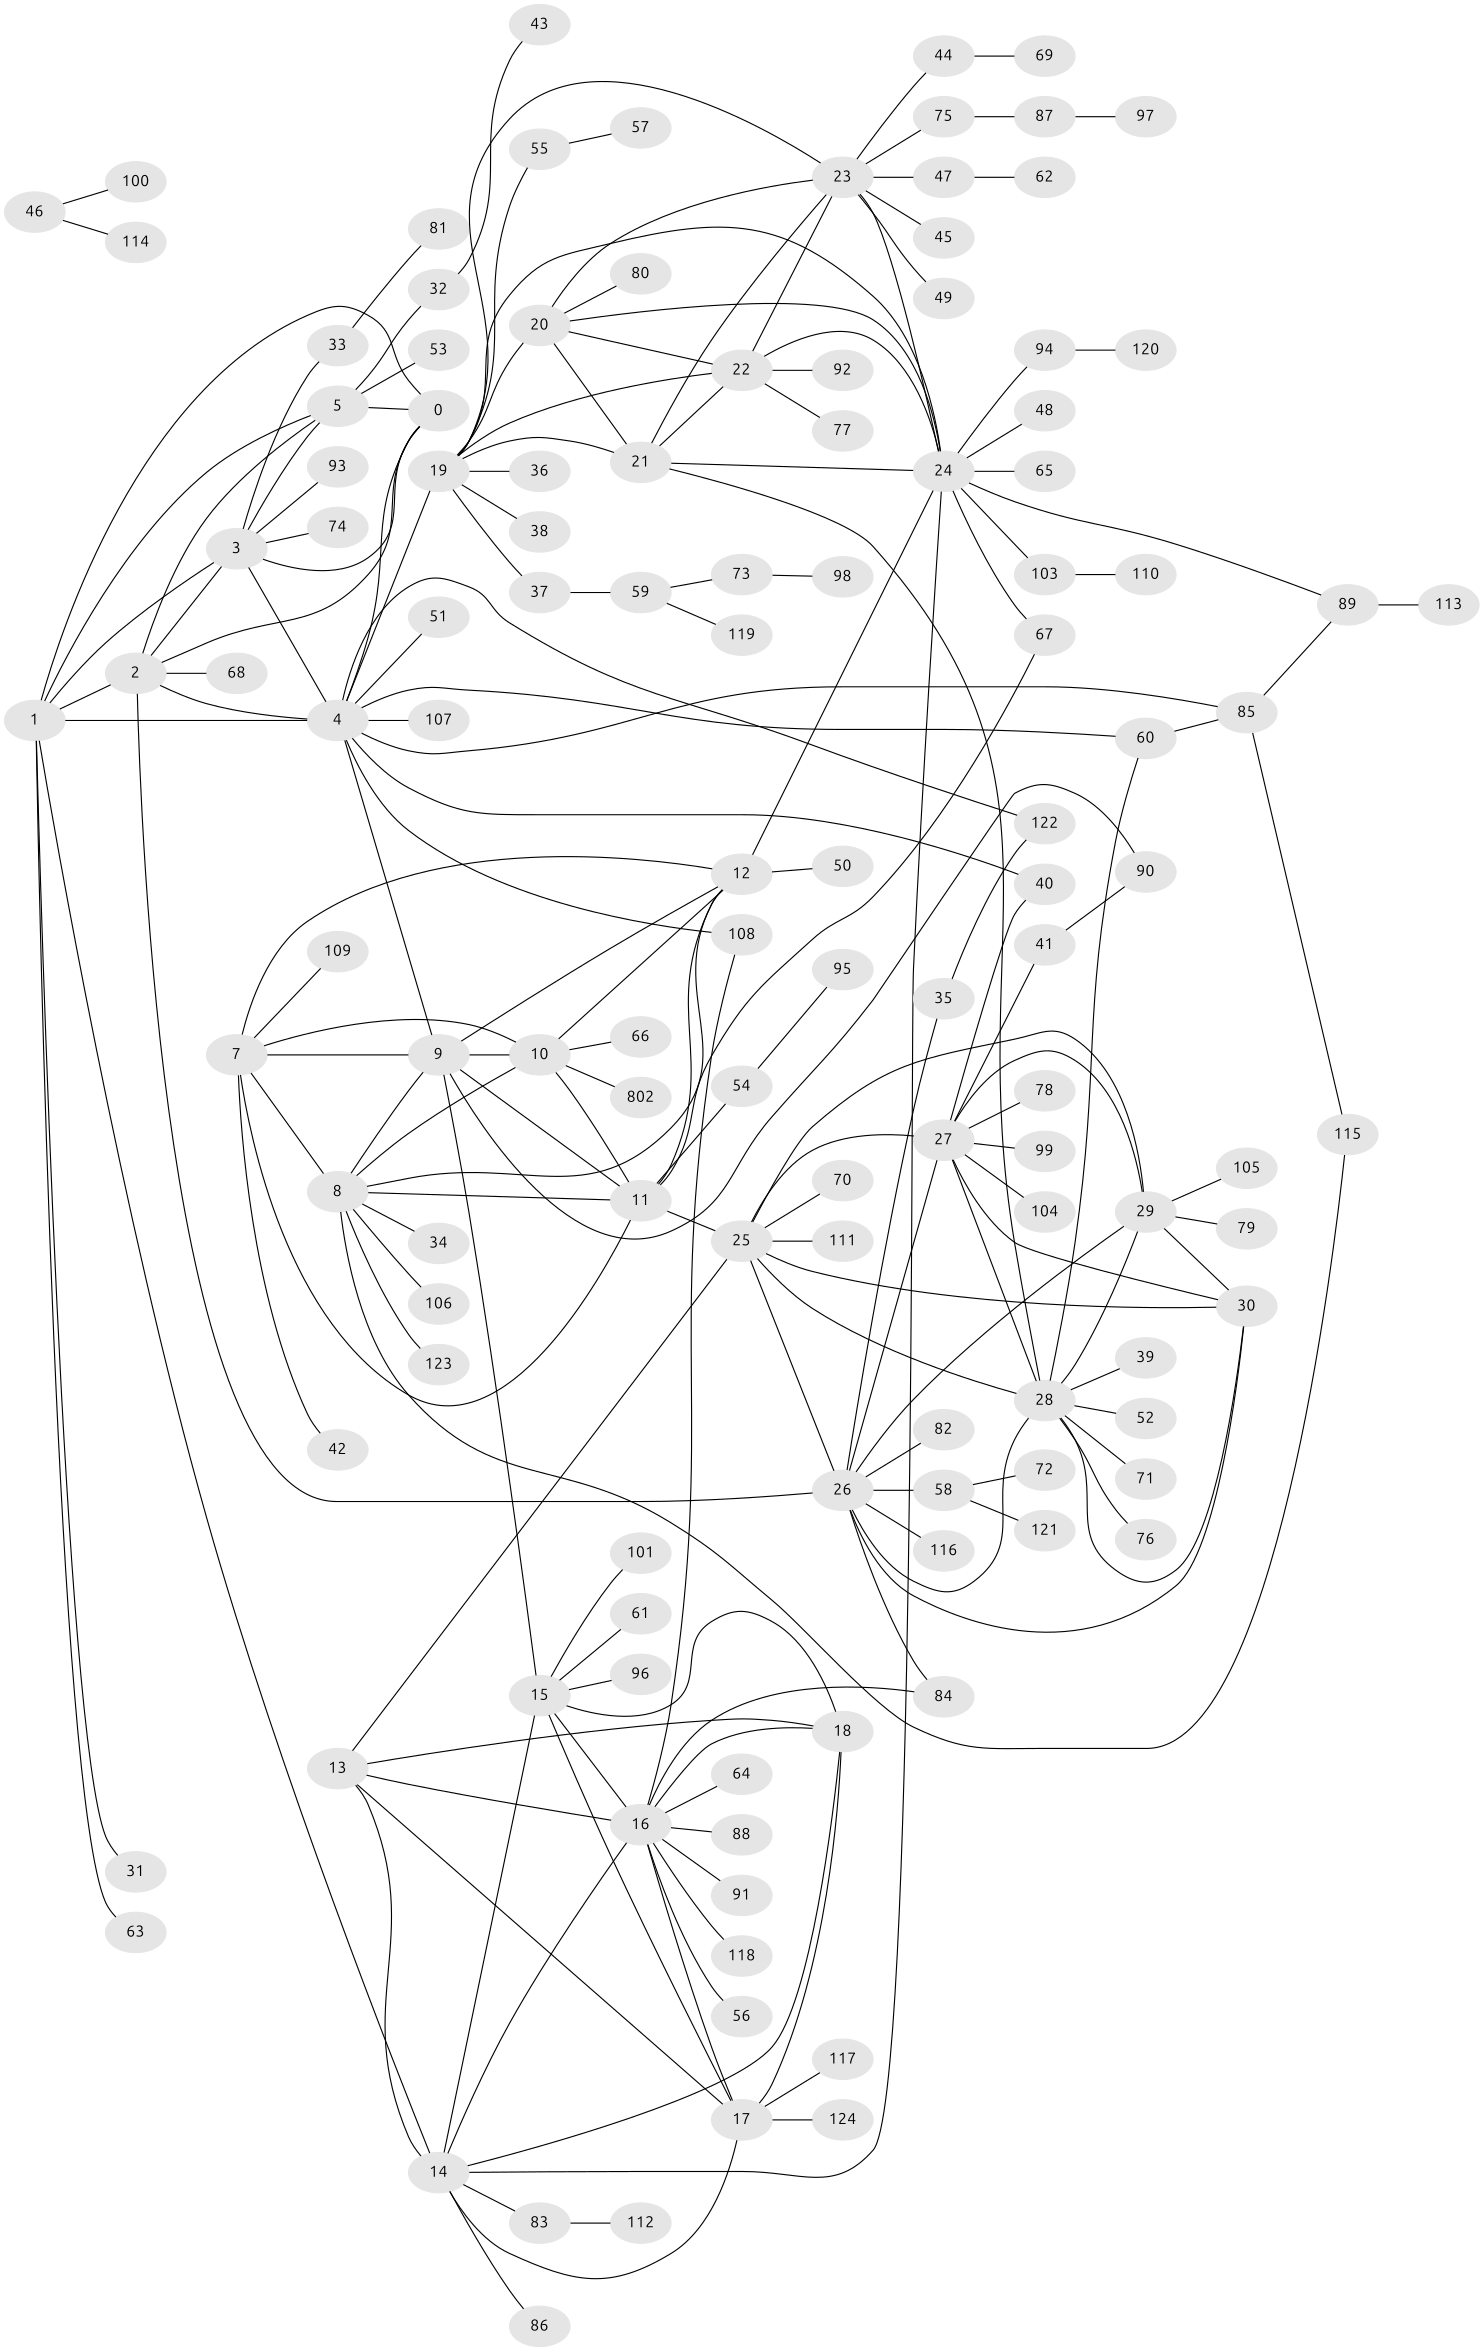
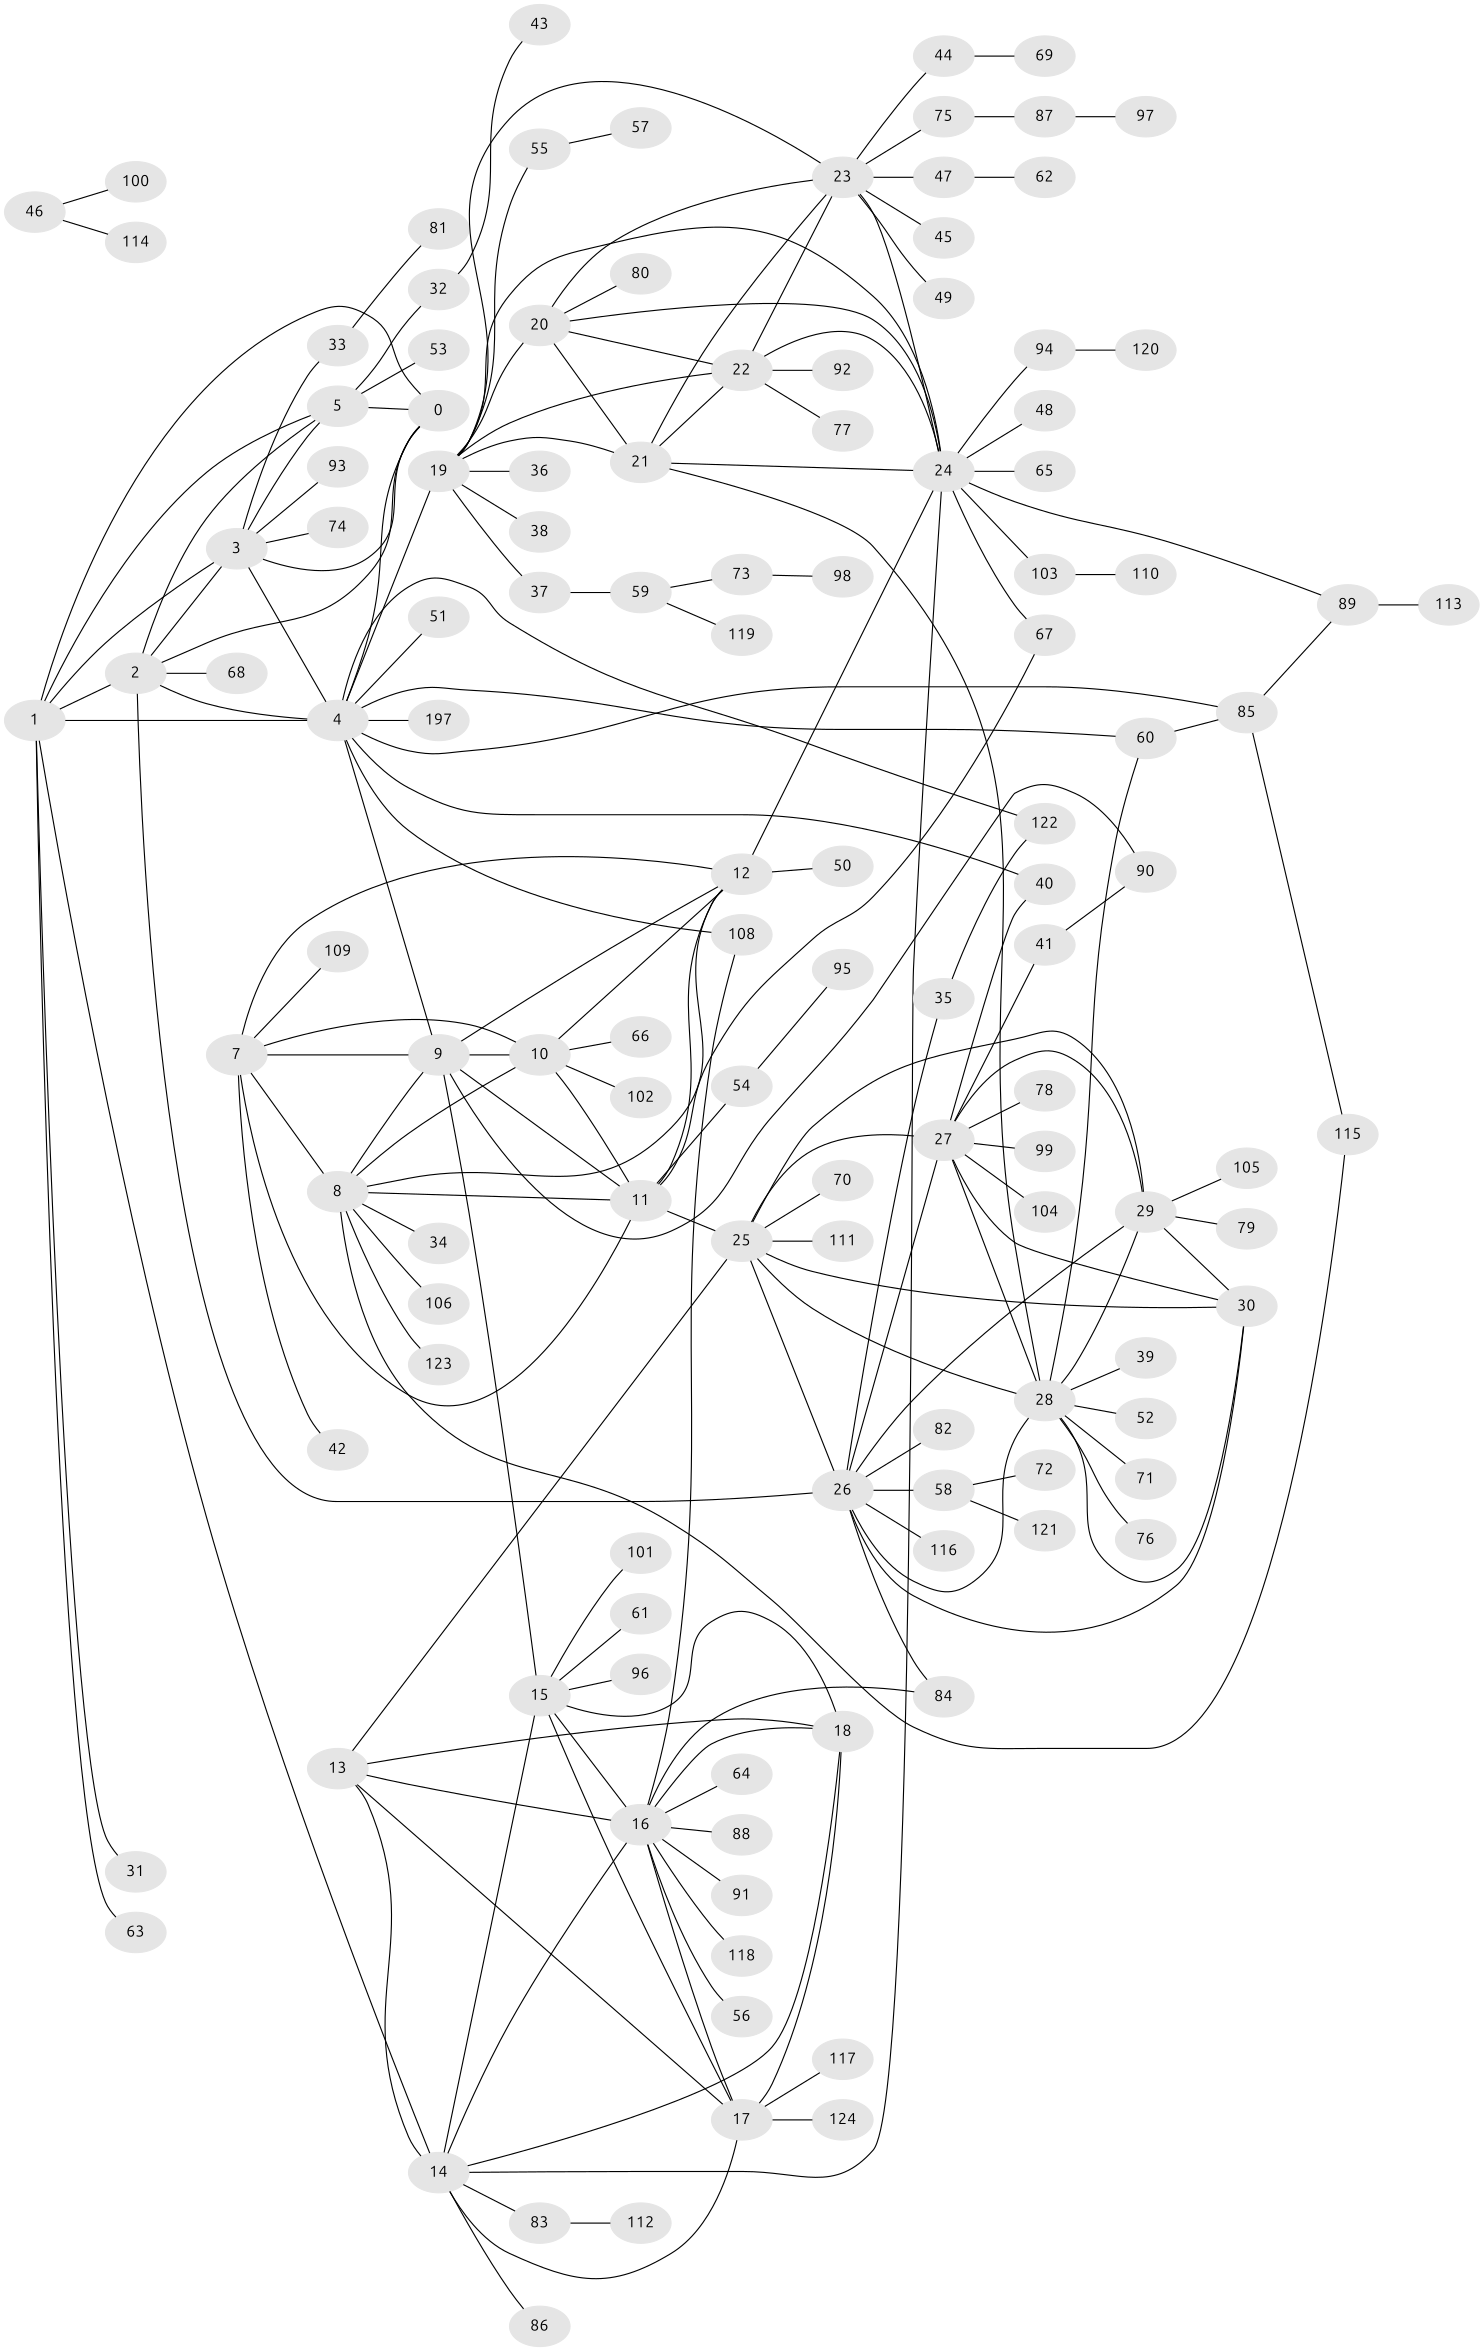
(439, 720) -> (439, 720)
(641, 1098) -> (641, 1098)
